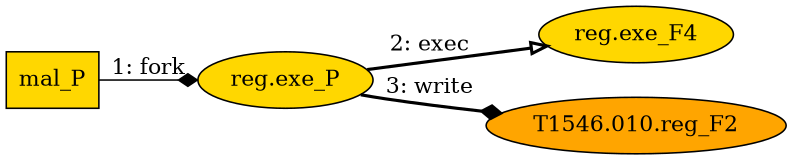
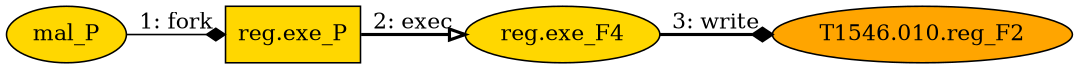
(53, 80) -> (66, 35)
(285, 80) -> (293, 35)
(421, 104) -> (706, 35)
